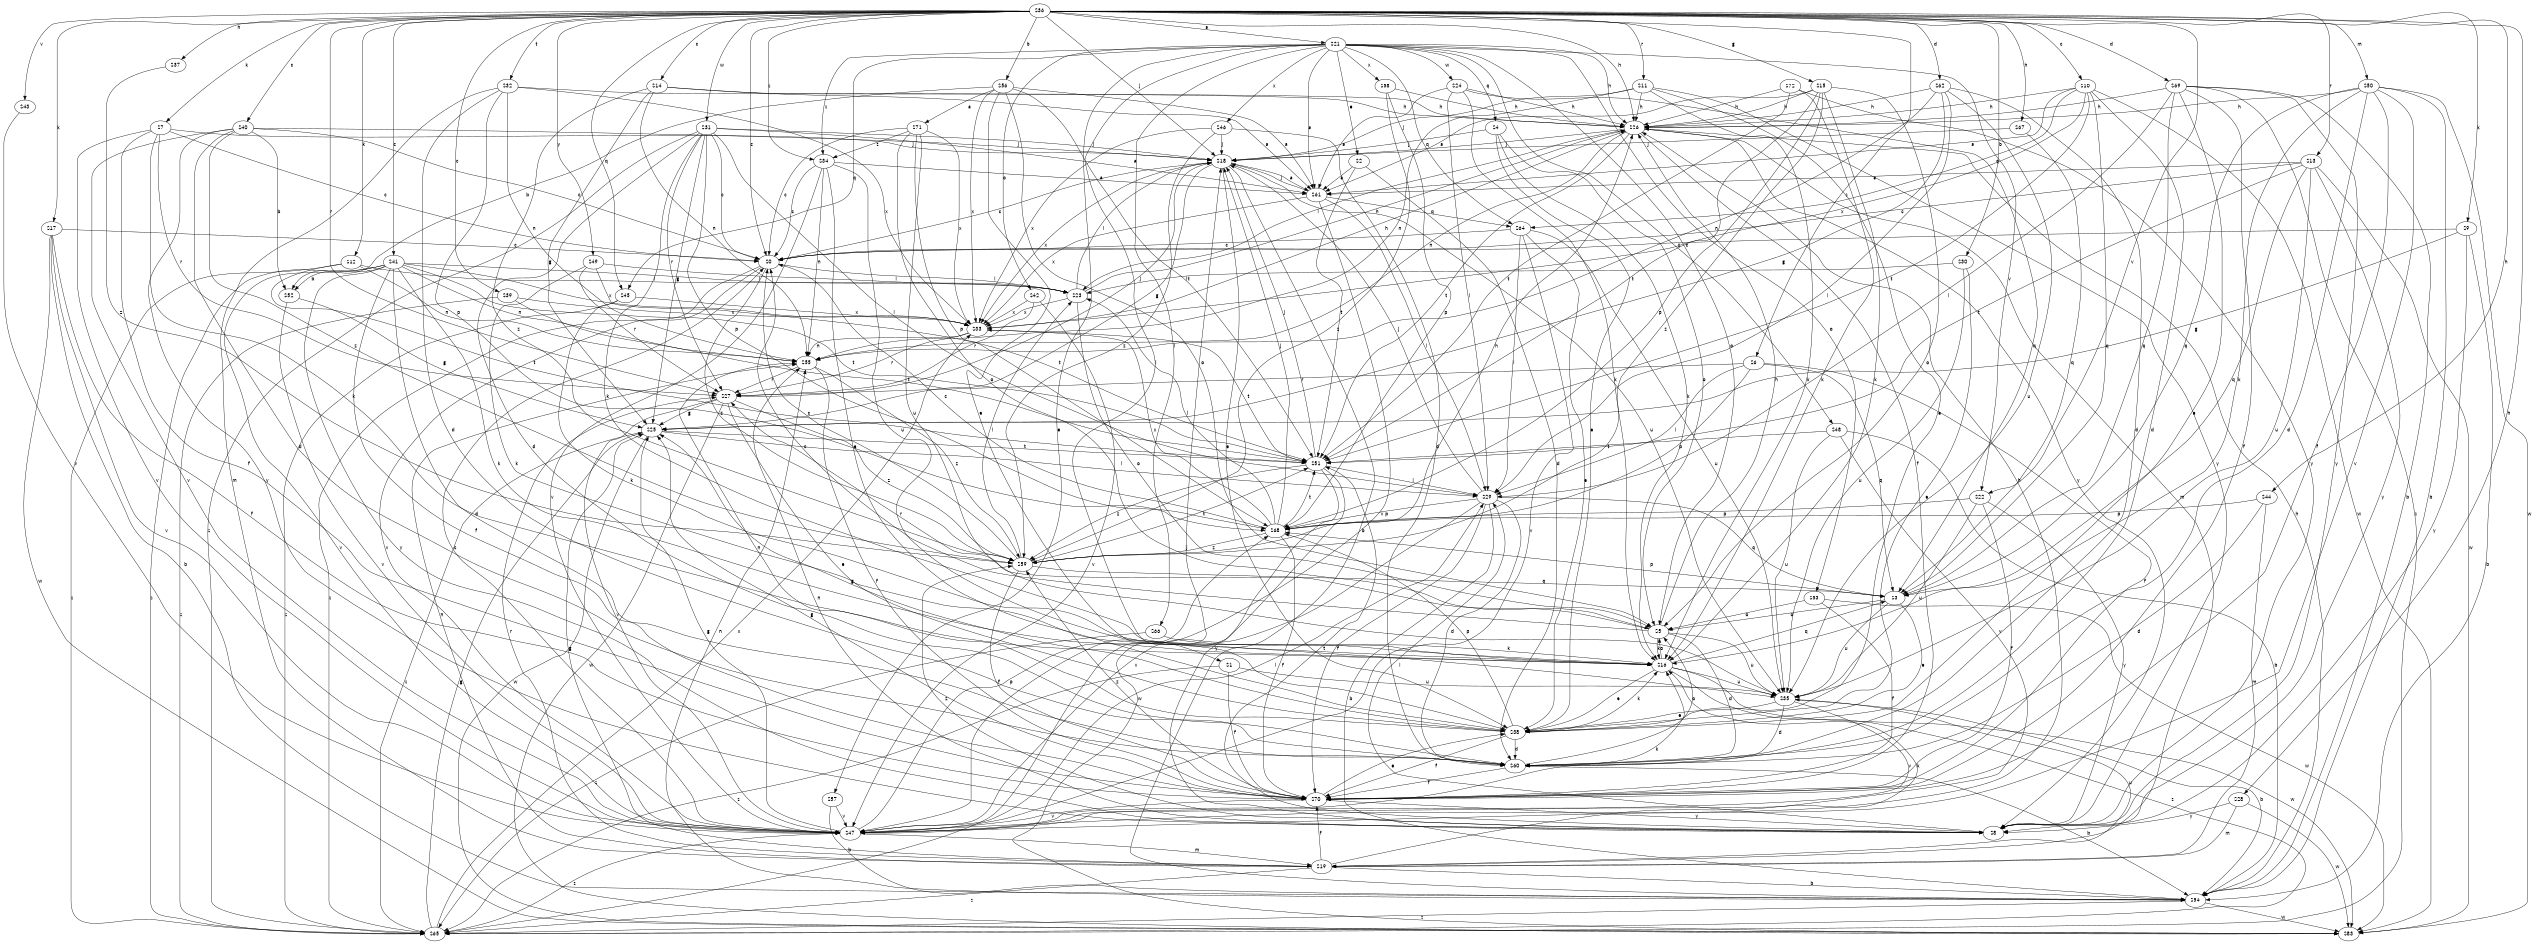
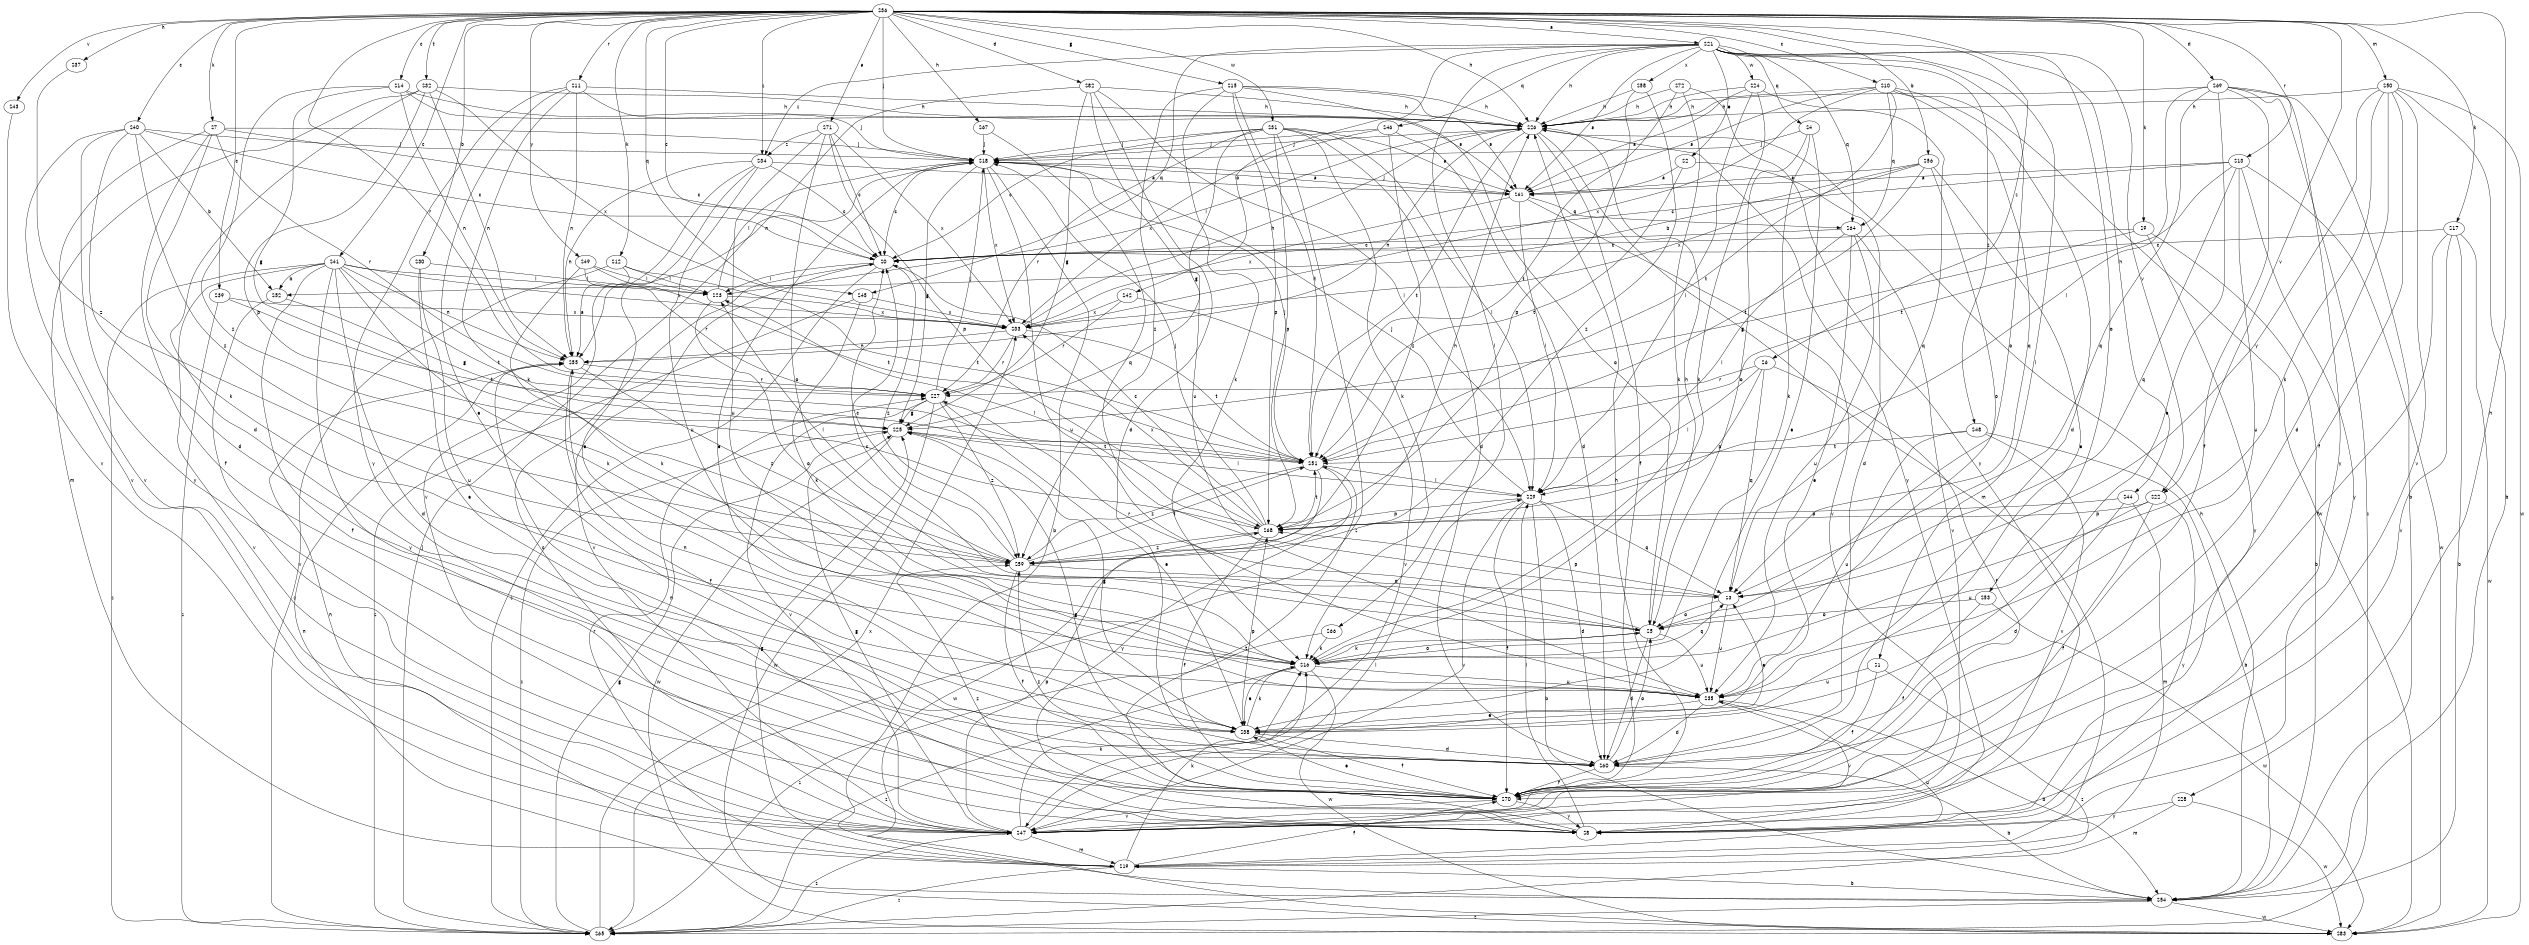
(1274, 86) -> (1522, 86)
(1940, 86) -> (1090, 86)
(961, 104) -> (856, 68)
(1340, 220) -> none
(447, 313) -> (582, 313)
(2186, 346) -> (2257, 346)
(1755, 719) -> (1557, 716)
(832, 800) -> none
